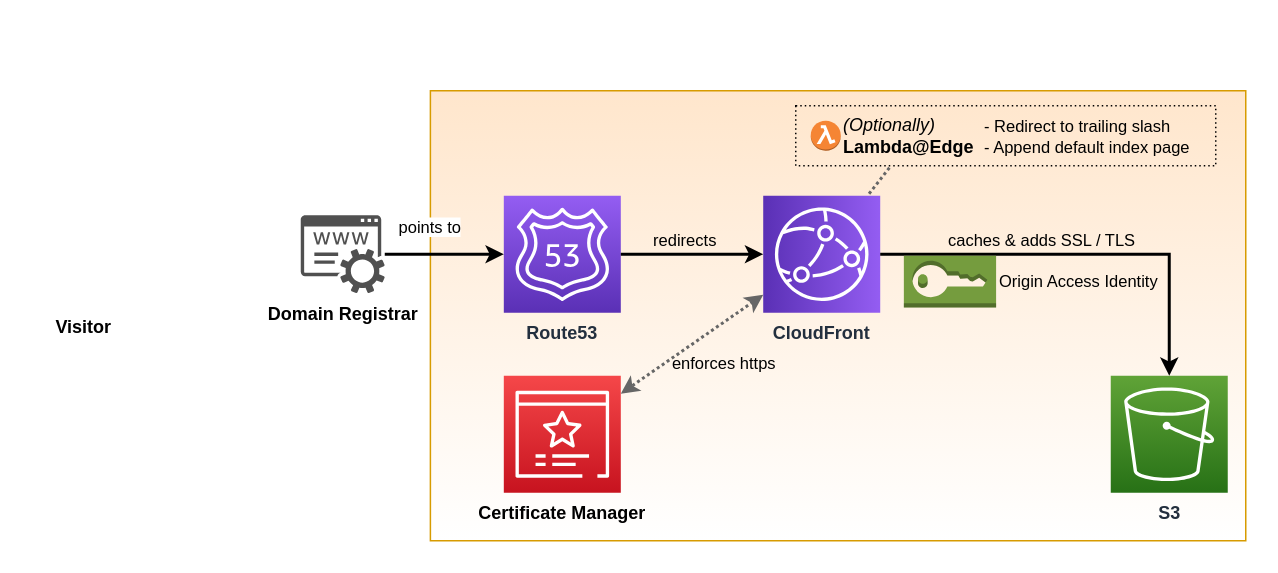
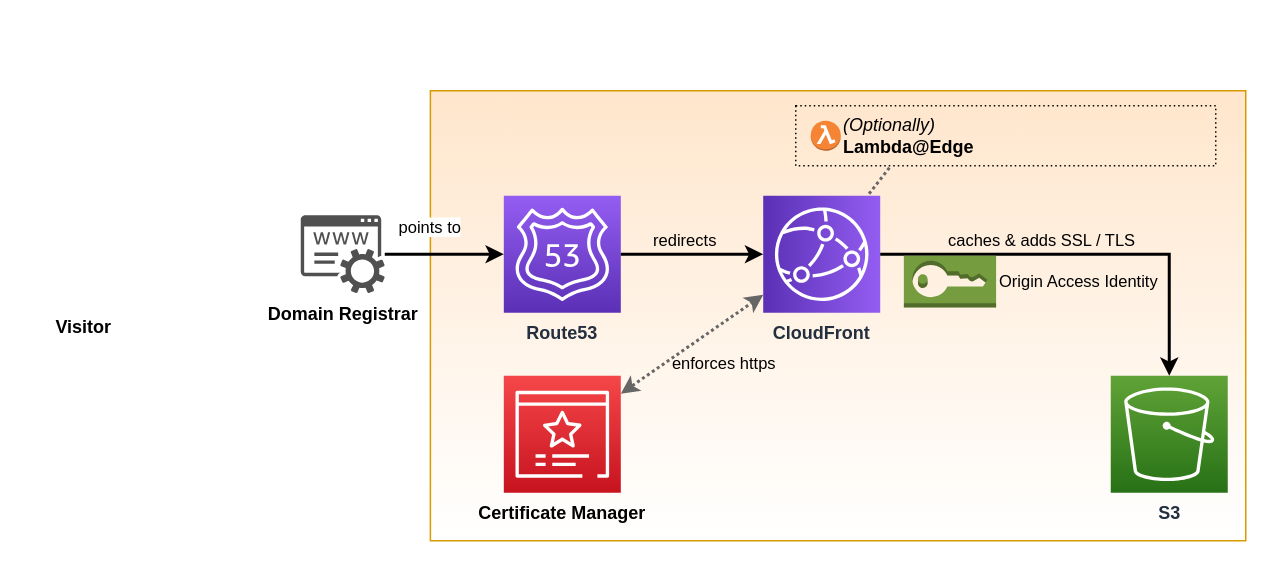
(1081, 128) -> none
